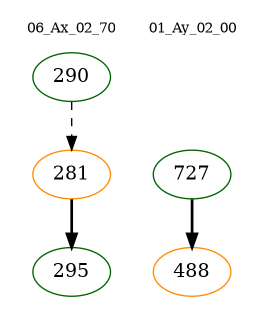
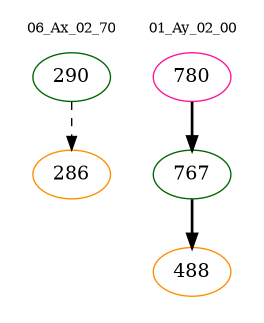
none -> (192, 77)
(72, 175) -> (72, 175)
(192, 175) -> (192, 175)
(72, 272) -> none
